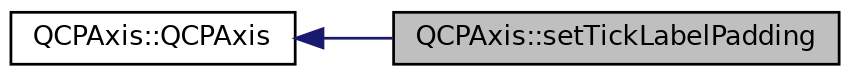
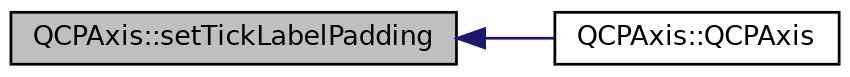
(358, 38) -> (520, 38)
